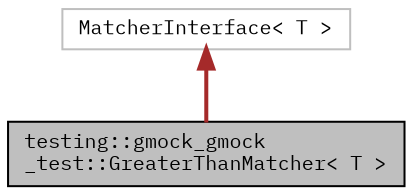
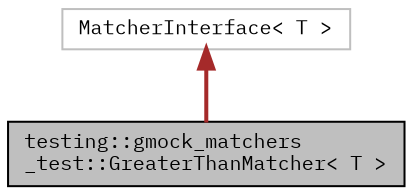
(206, 154) -> (206, 154)
